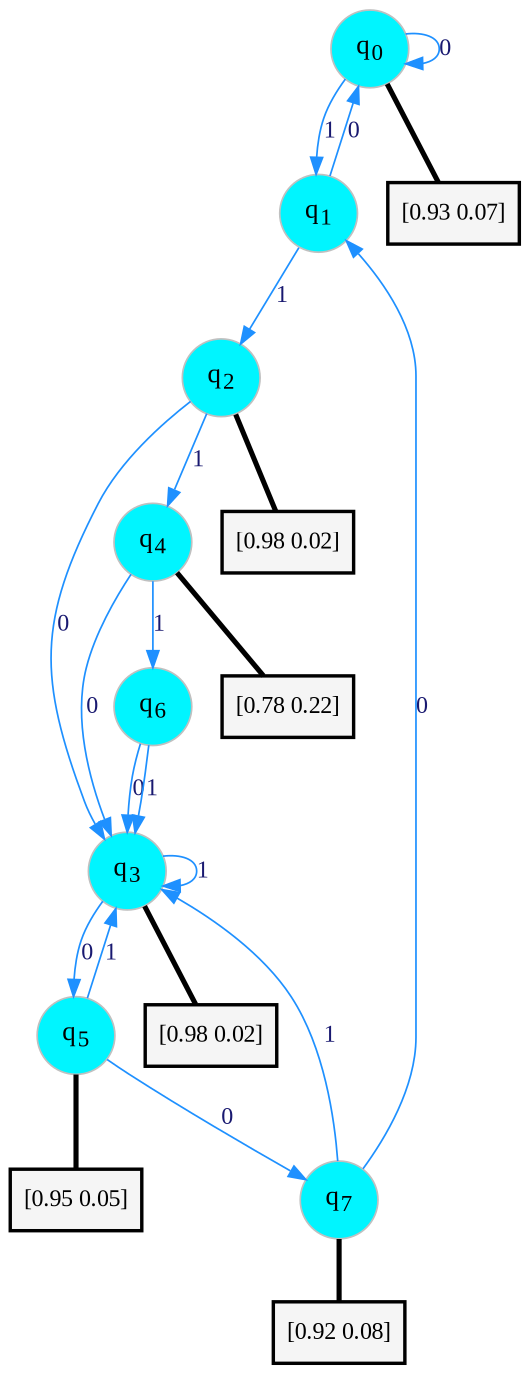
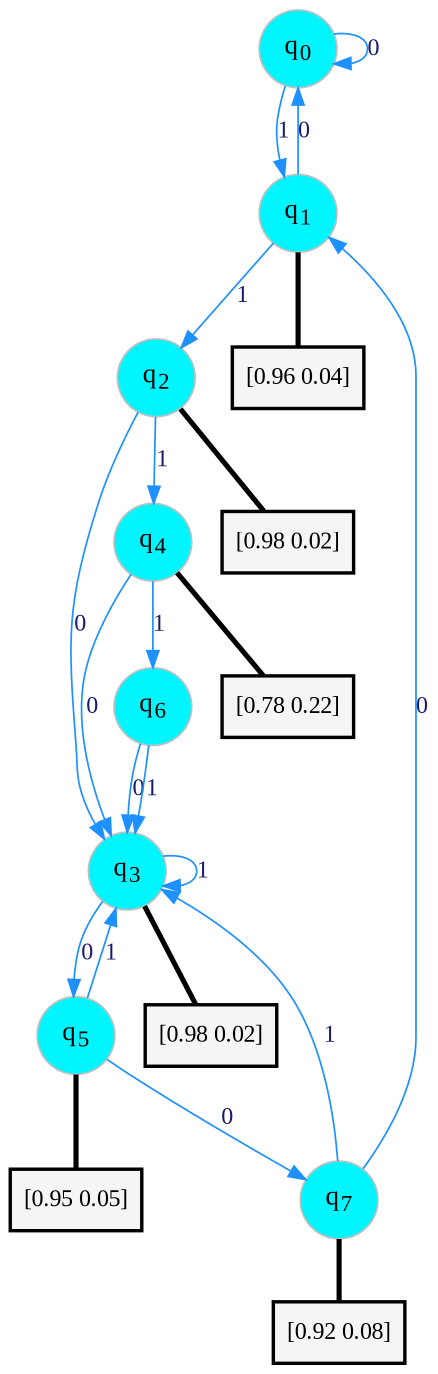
(454, 213) -> none
none -> (298, 378)
